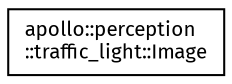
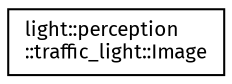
(116, 42) -> (116, 42)
